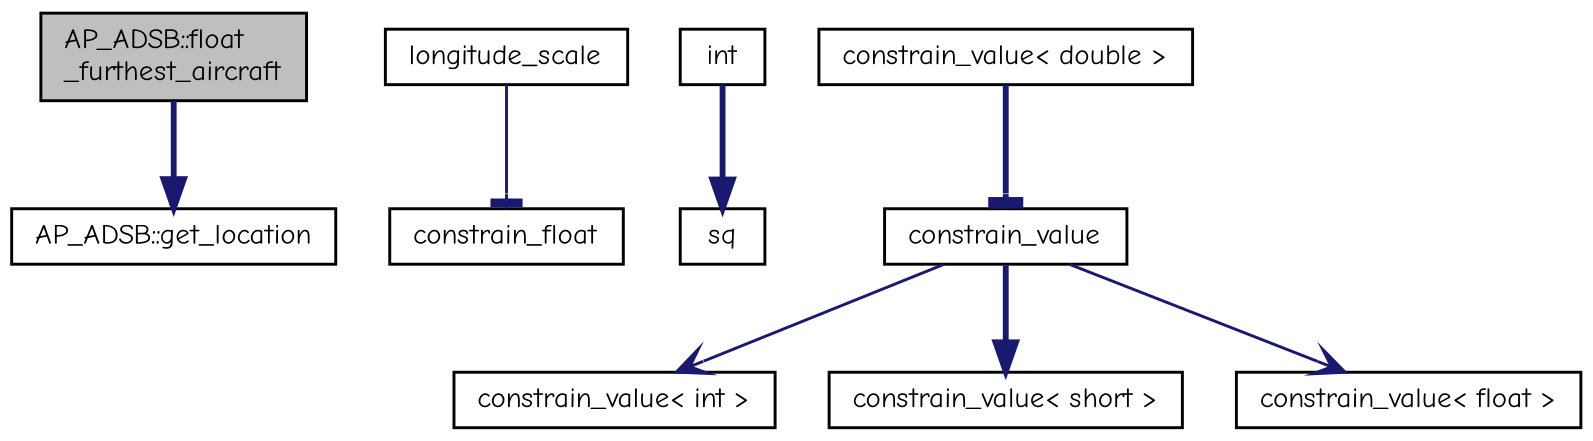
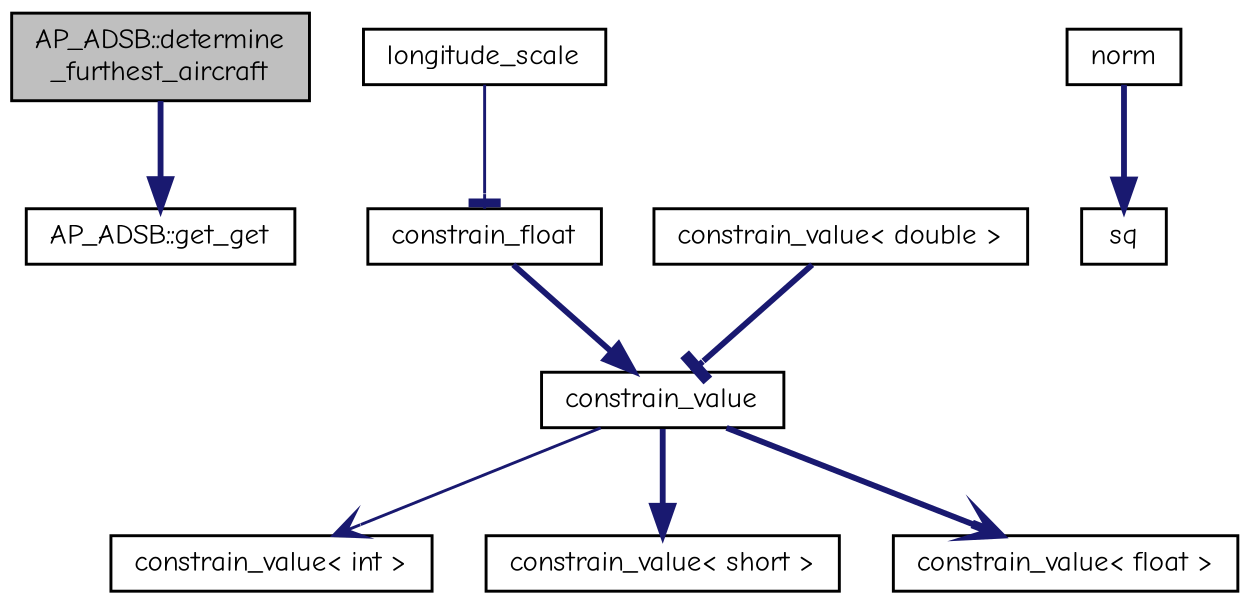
(174, 57) -> (161, 57)
(723, 57) -> (1124, 57)
(174, 236) -> (161, 236)
none -> (562, 308)
(1194, 313) -> (851, 476)
